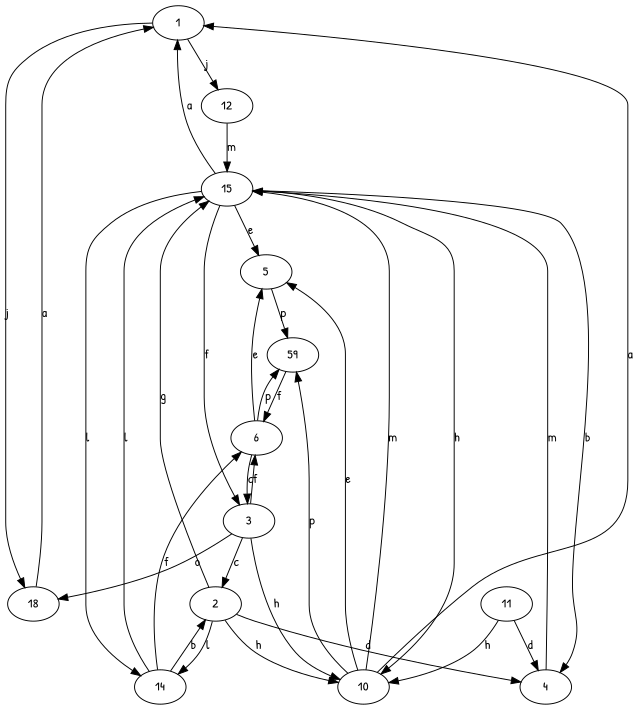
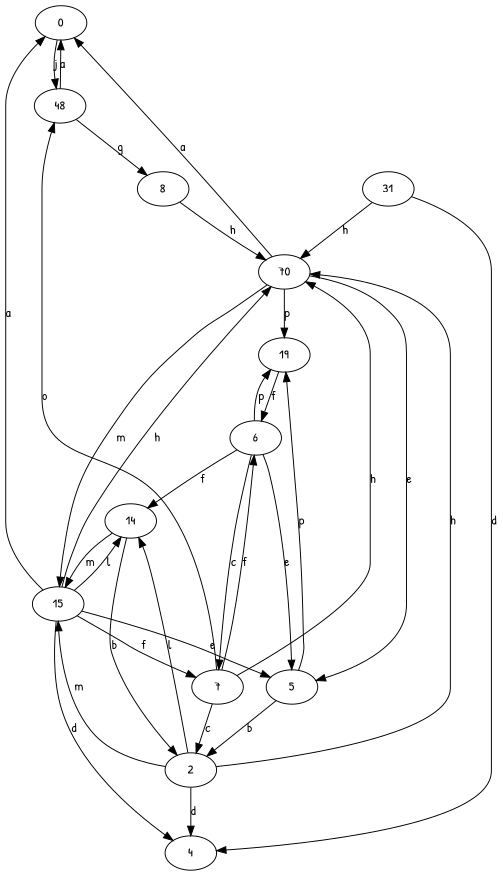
(178, 23) -> (61, 23)
(227, 106) -> none
none -> (163, 189)
(548, 316) -> none
(293, 355) -> (284, 355)
(164, 396) -> (79, 687)
(126, 438) -> (91, 562)
(588, 438) -> (74, 729)
(249, 521) -> (218, 687)
(165, 553) -> (196, 475)
(33, 604) -> (60, 106)
(507, 604) -> (388, 189)
(364, 687) -> (284, 272)
none -> (245, 725)
